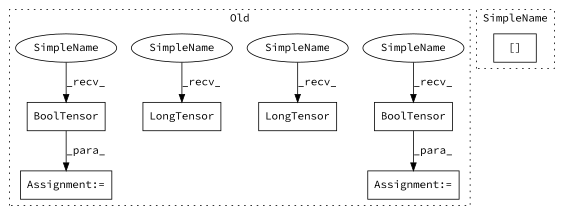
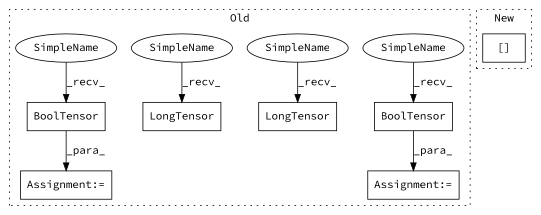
(515, 19) -> (504, 19)
